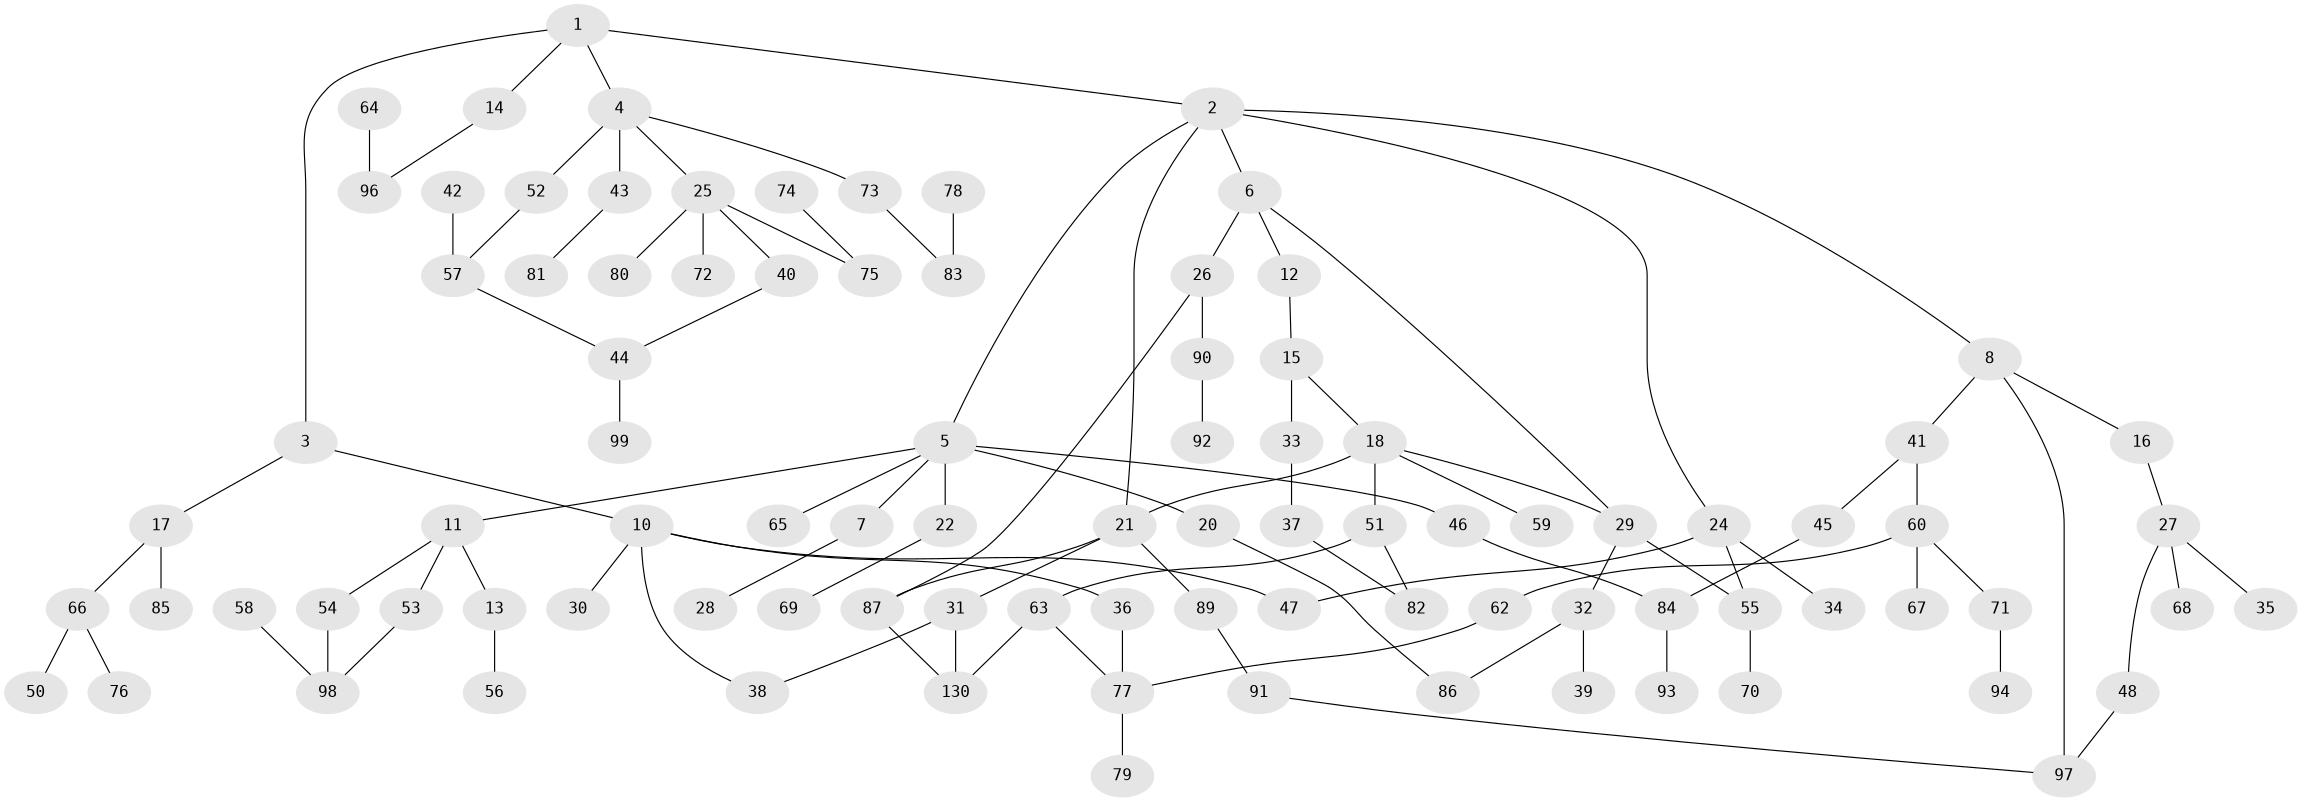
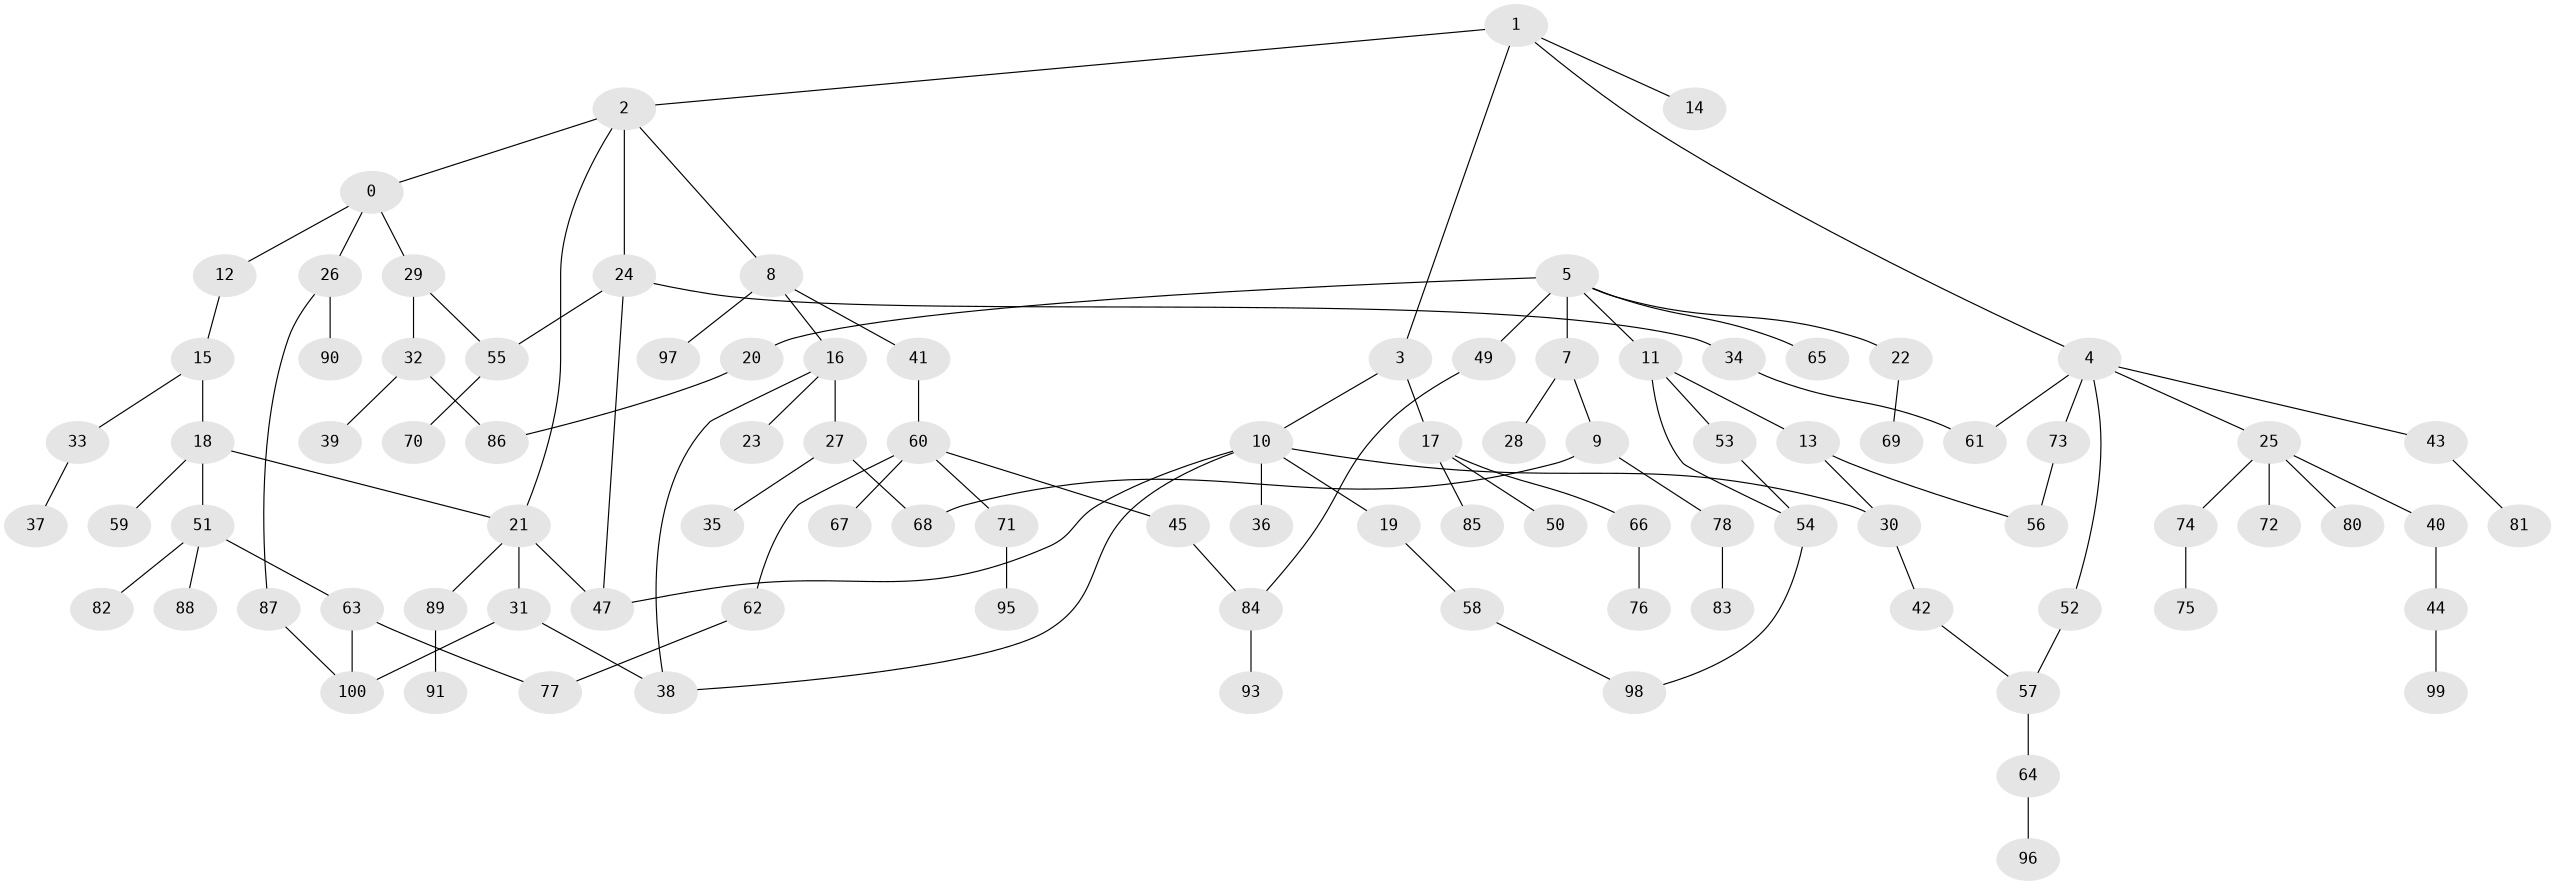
(432, 151) -> none
(1250, 192) -> (372, 192)
(786, 234) -> (2228, 484)
(911, 234) -> (2047, 484)
(1050, 255) -> none
(536, 317) -> (2028, 734)
none -> (752, 442)
(1202, 442) -> none
none -> (1597, 442)
none -> (1975, 442)
(1504, 478) -> none
none -> (1849, 484)
(1870, 484) -> (1038, 481)
none -> (672, 486)
none -> (1389, 526)
(1458, 526) -> (1484, 359)
(1354, 568) -> none
none -> (1905, 568)
(967, 573) -> (561, 567)
none -> (185, 609)
(57, 651) -> (1493, 484)
(370, 651) -> (1759, 478)
(1122, 651) -> none
(956, 693) -> (352, 693)
(2000, 693) -> (1007, 609)
(2128, 693) -> none
(1661, 740) -> none
(1122, 776) -> none
